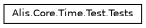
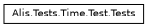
(73, 14) -> (74, 14)
